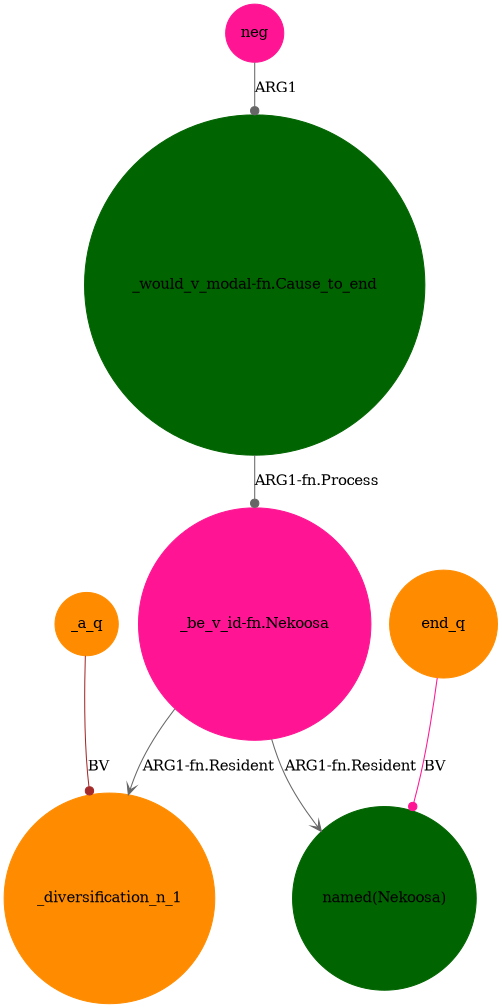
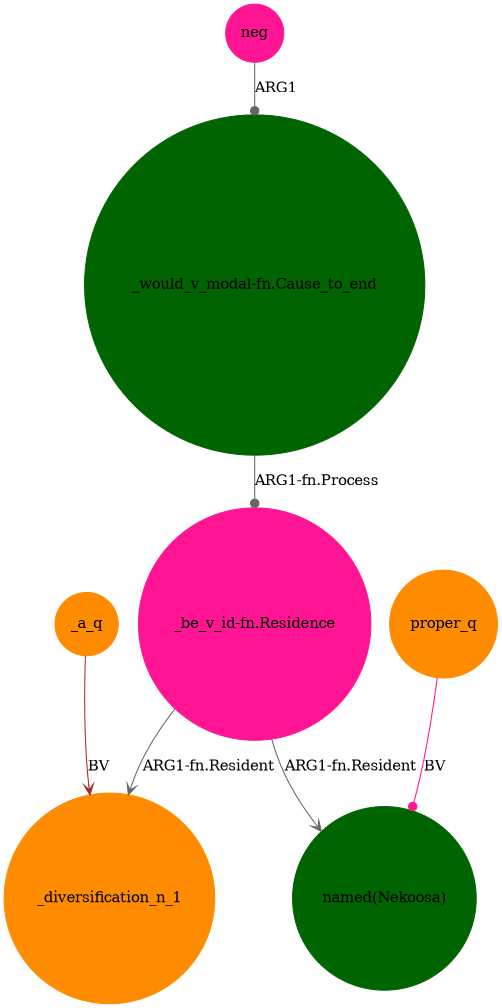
(255, 624) -> (255, 624)
(444, 624) -> (444, 624)
(85, 721) -> (85, 721)
